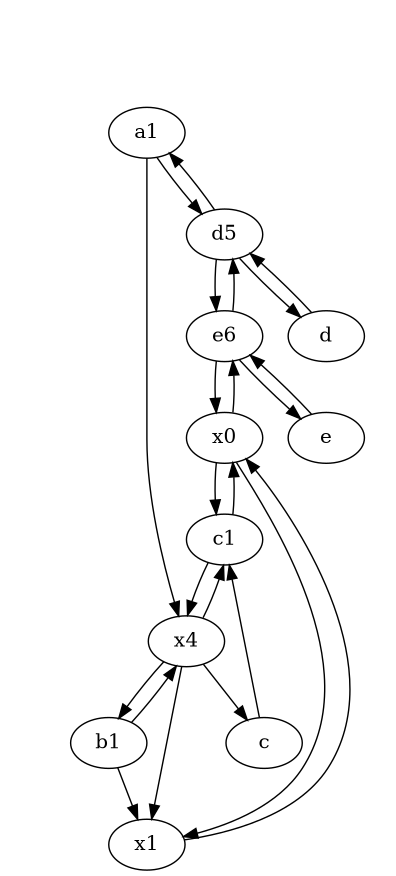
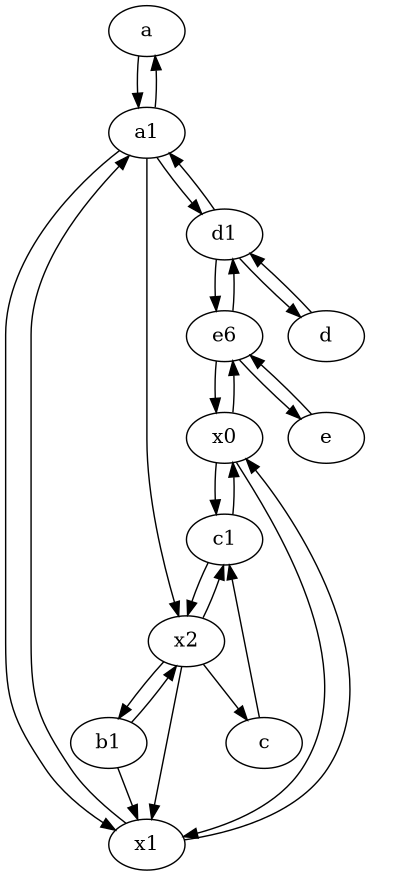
none -> (147, 31)
(225, 234) -> (225, 234)
none -> (6, 484)
none -> (31, 498)
(186, 641) -> (186, 641)
